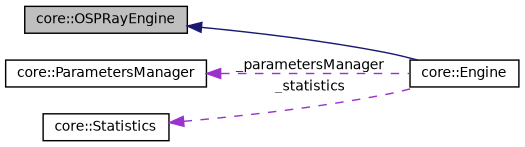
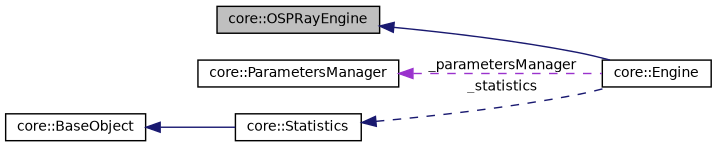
(301, 108) -> (494, 108)
none -> (76, 127)
